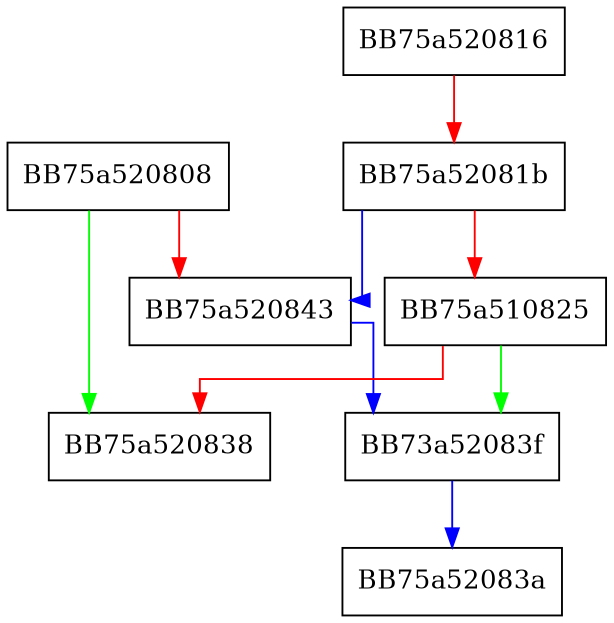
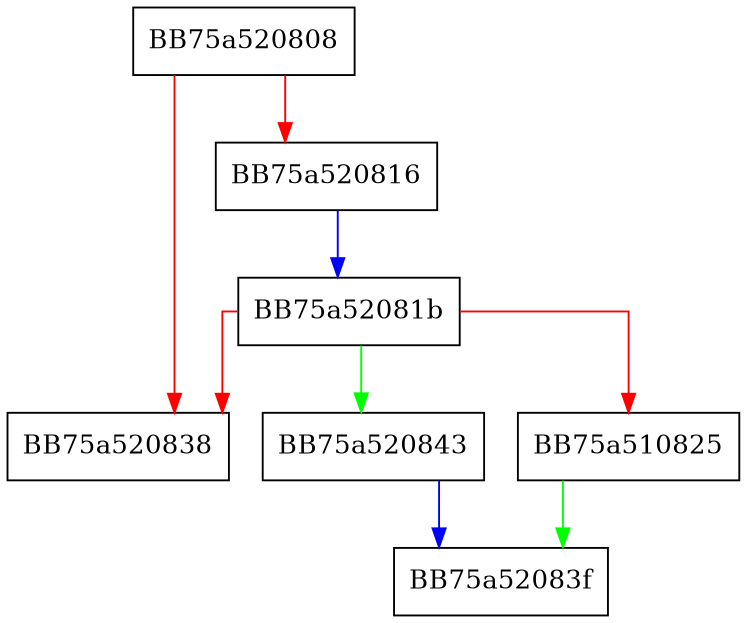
(454, 99) -> (338, 234)
(179, 234) -> (285, 99)
(362, 256) -> (361, 369)
(89, 302) -> (175, 234)
(331, 379) -> (222, 345)
(452, 447) -> (501, 582)
(452, 582) -> none
